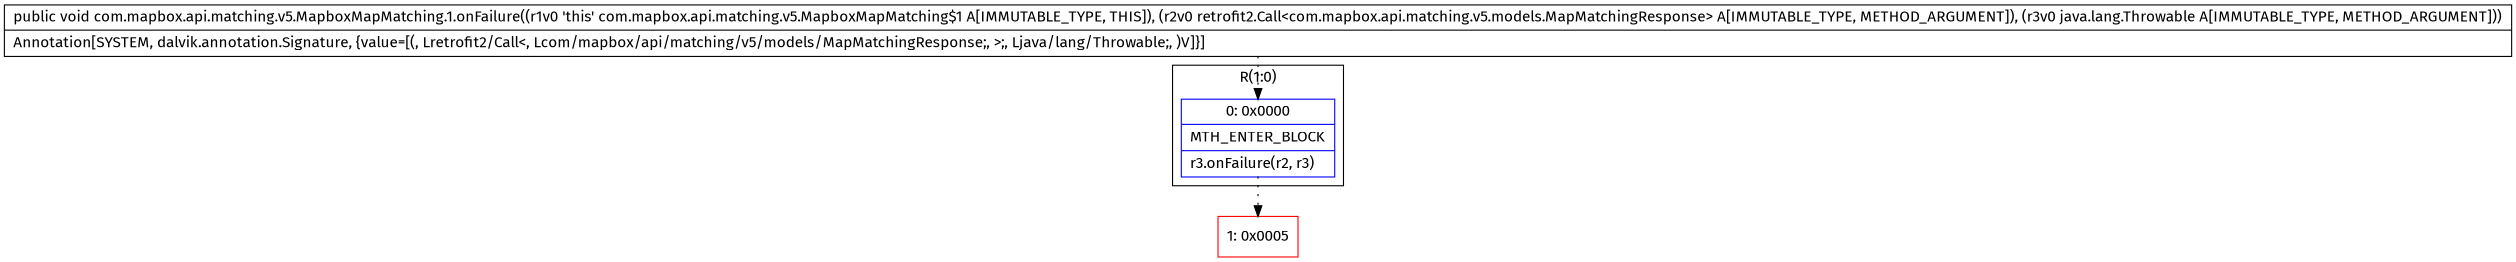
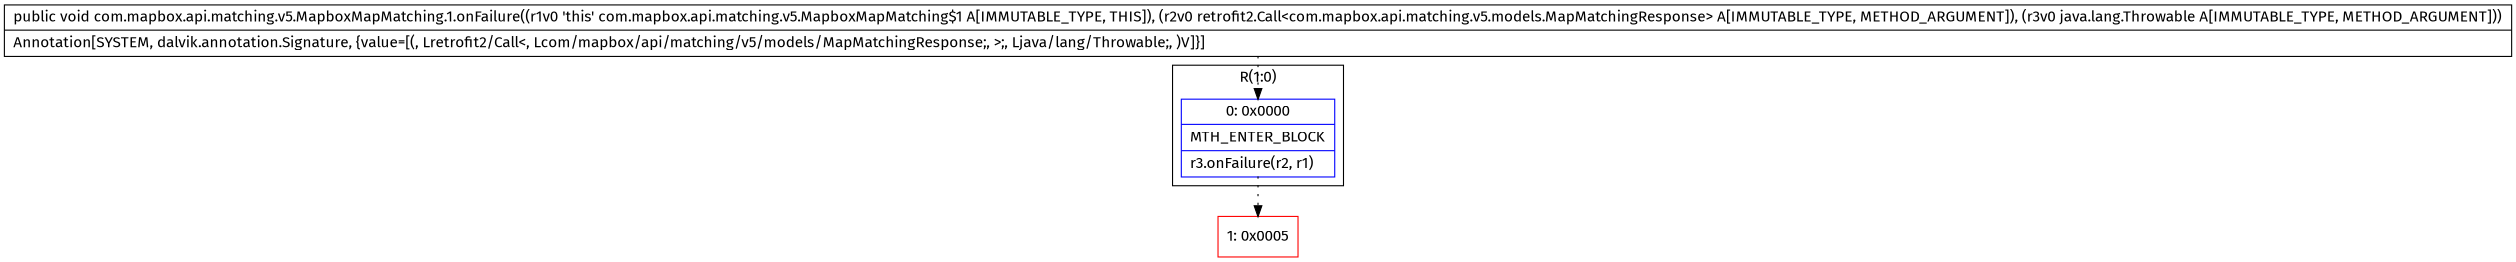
(1253, 163) -> (1252, 163)
